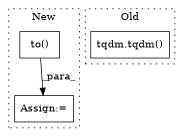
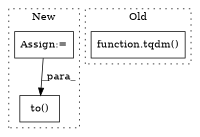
(130, 45) -> (138, 45)
(42, 73) -> (42, 73)
